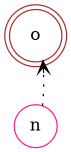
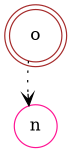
(44, 89) -> (28, 77)
